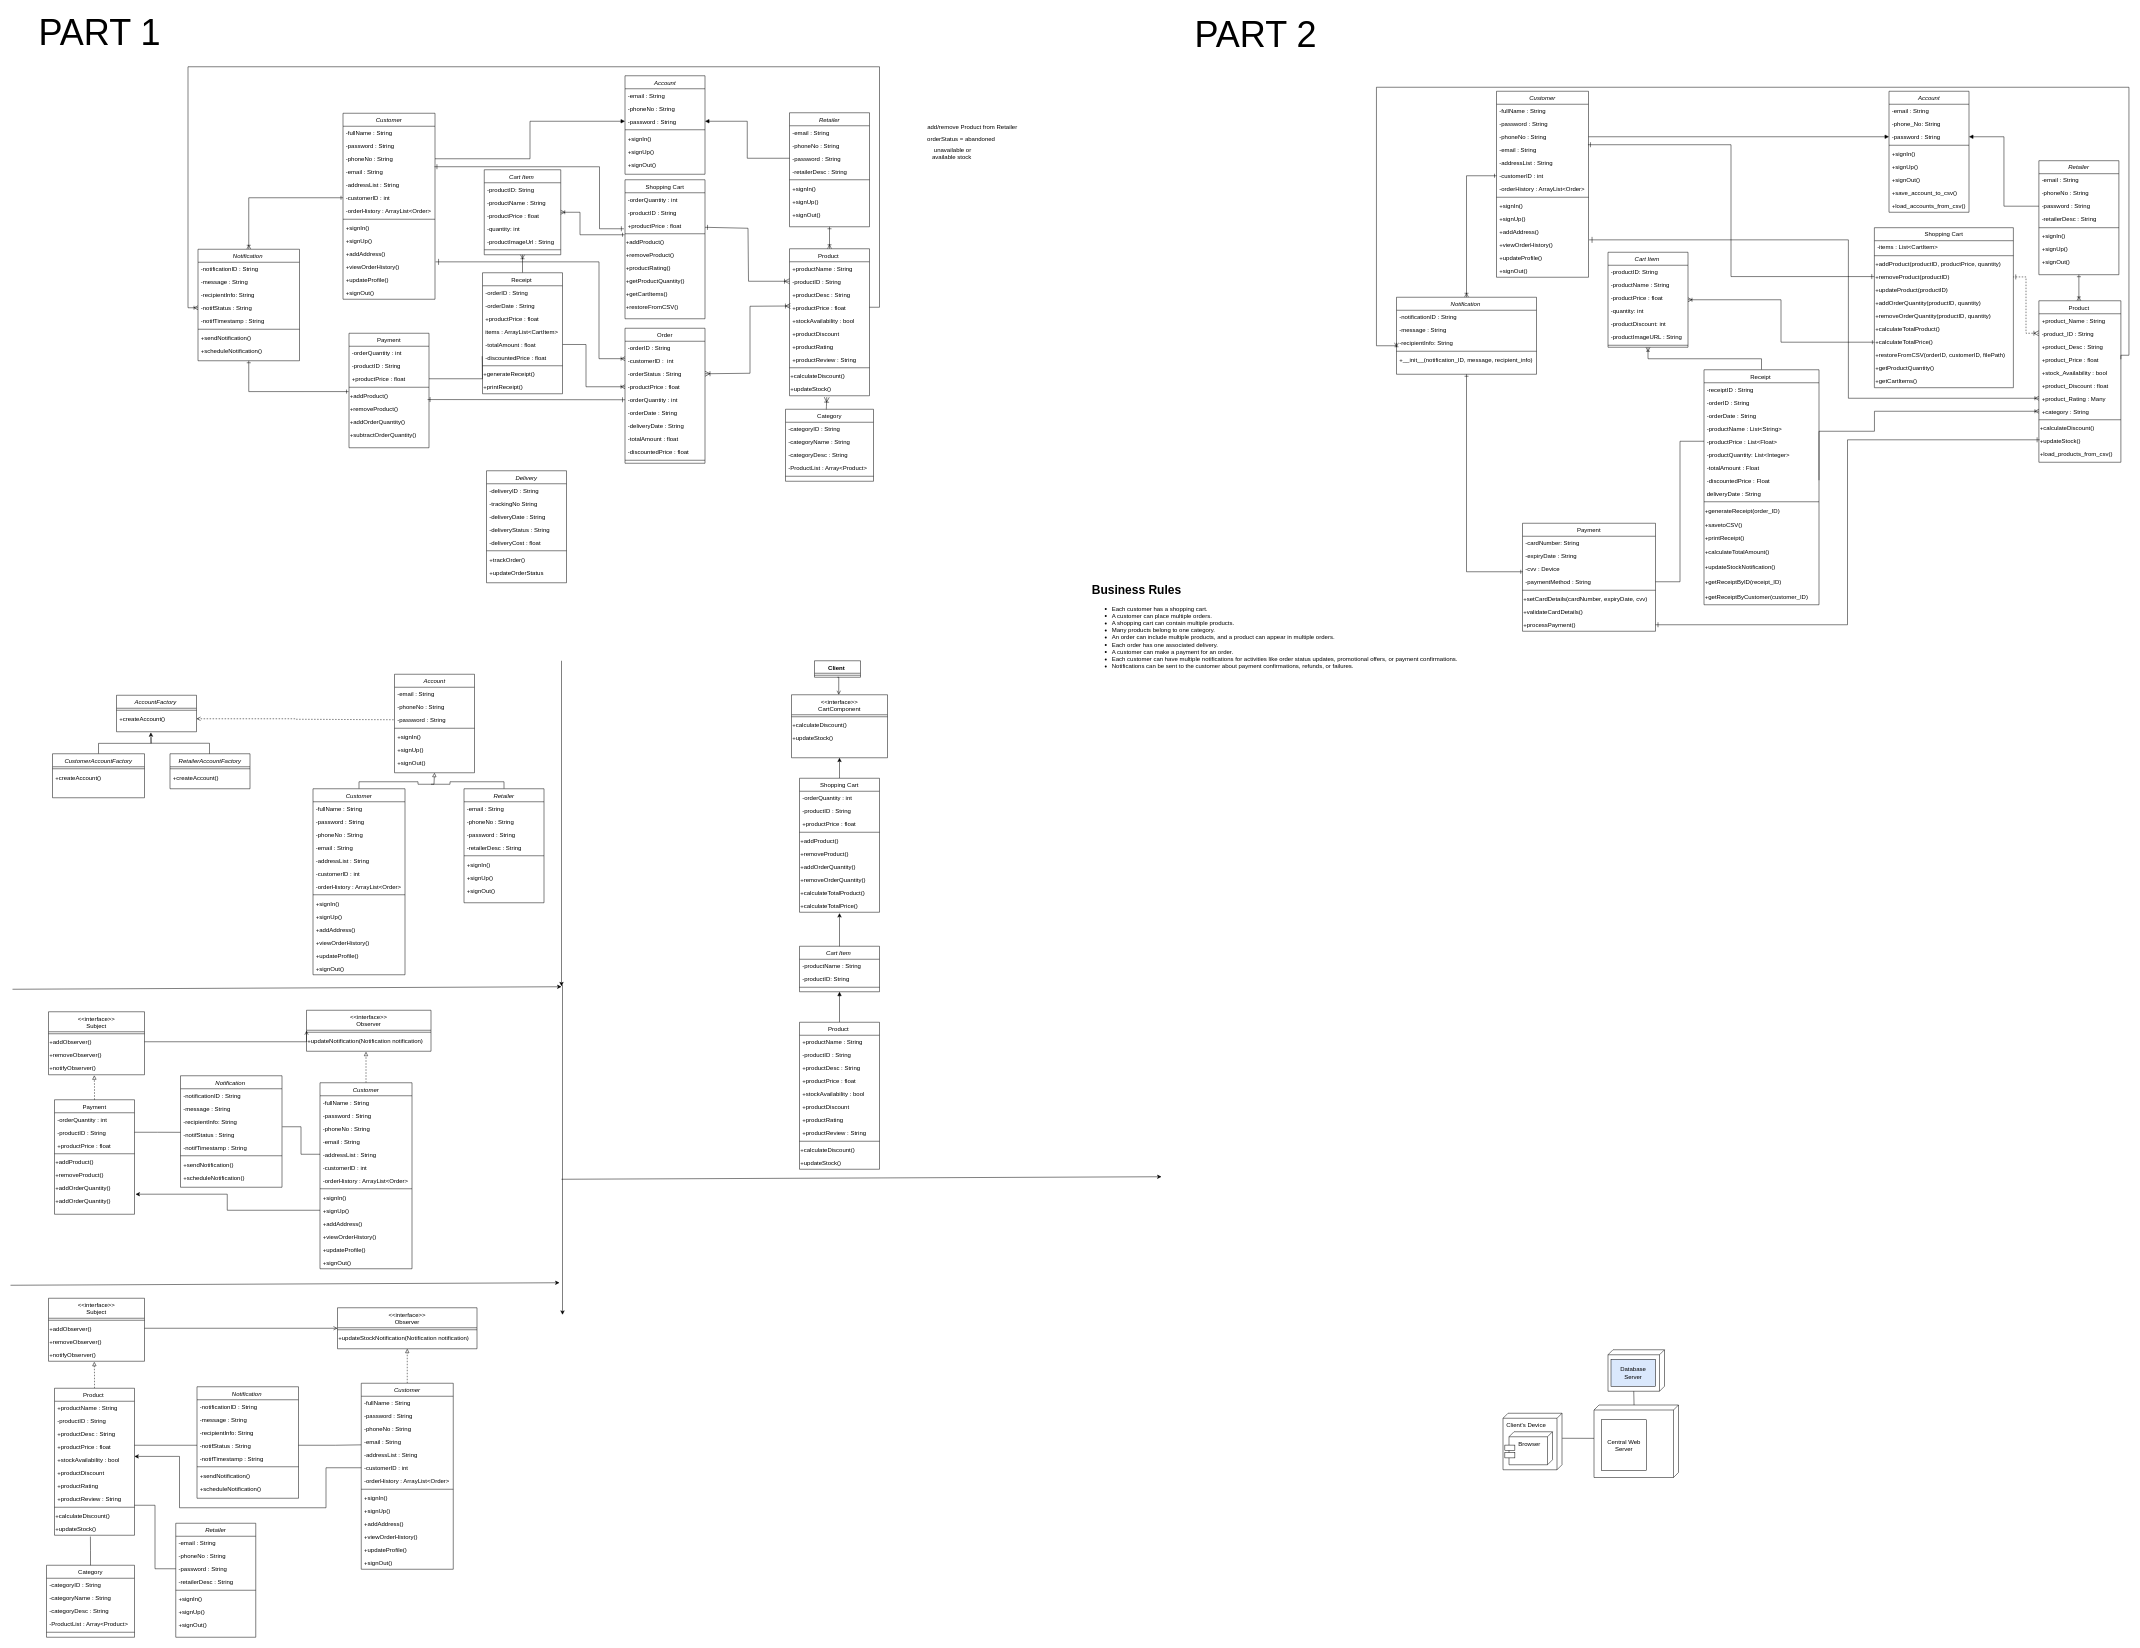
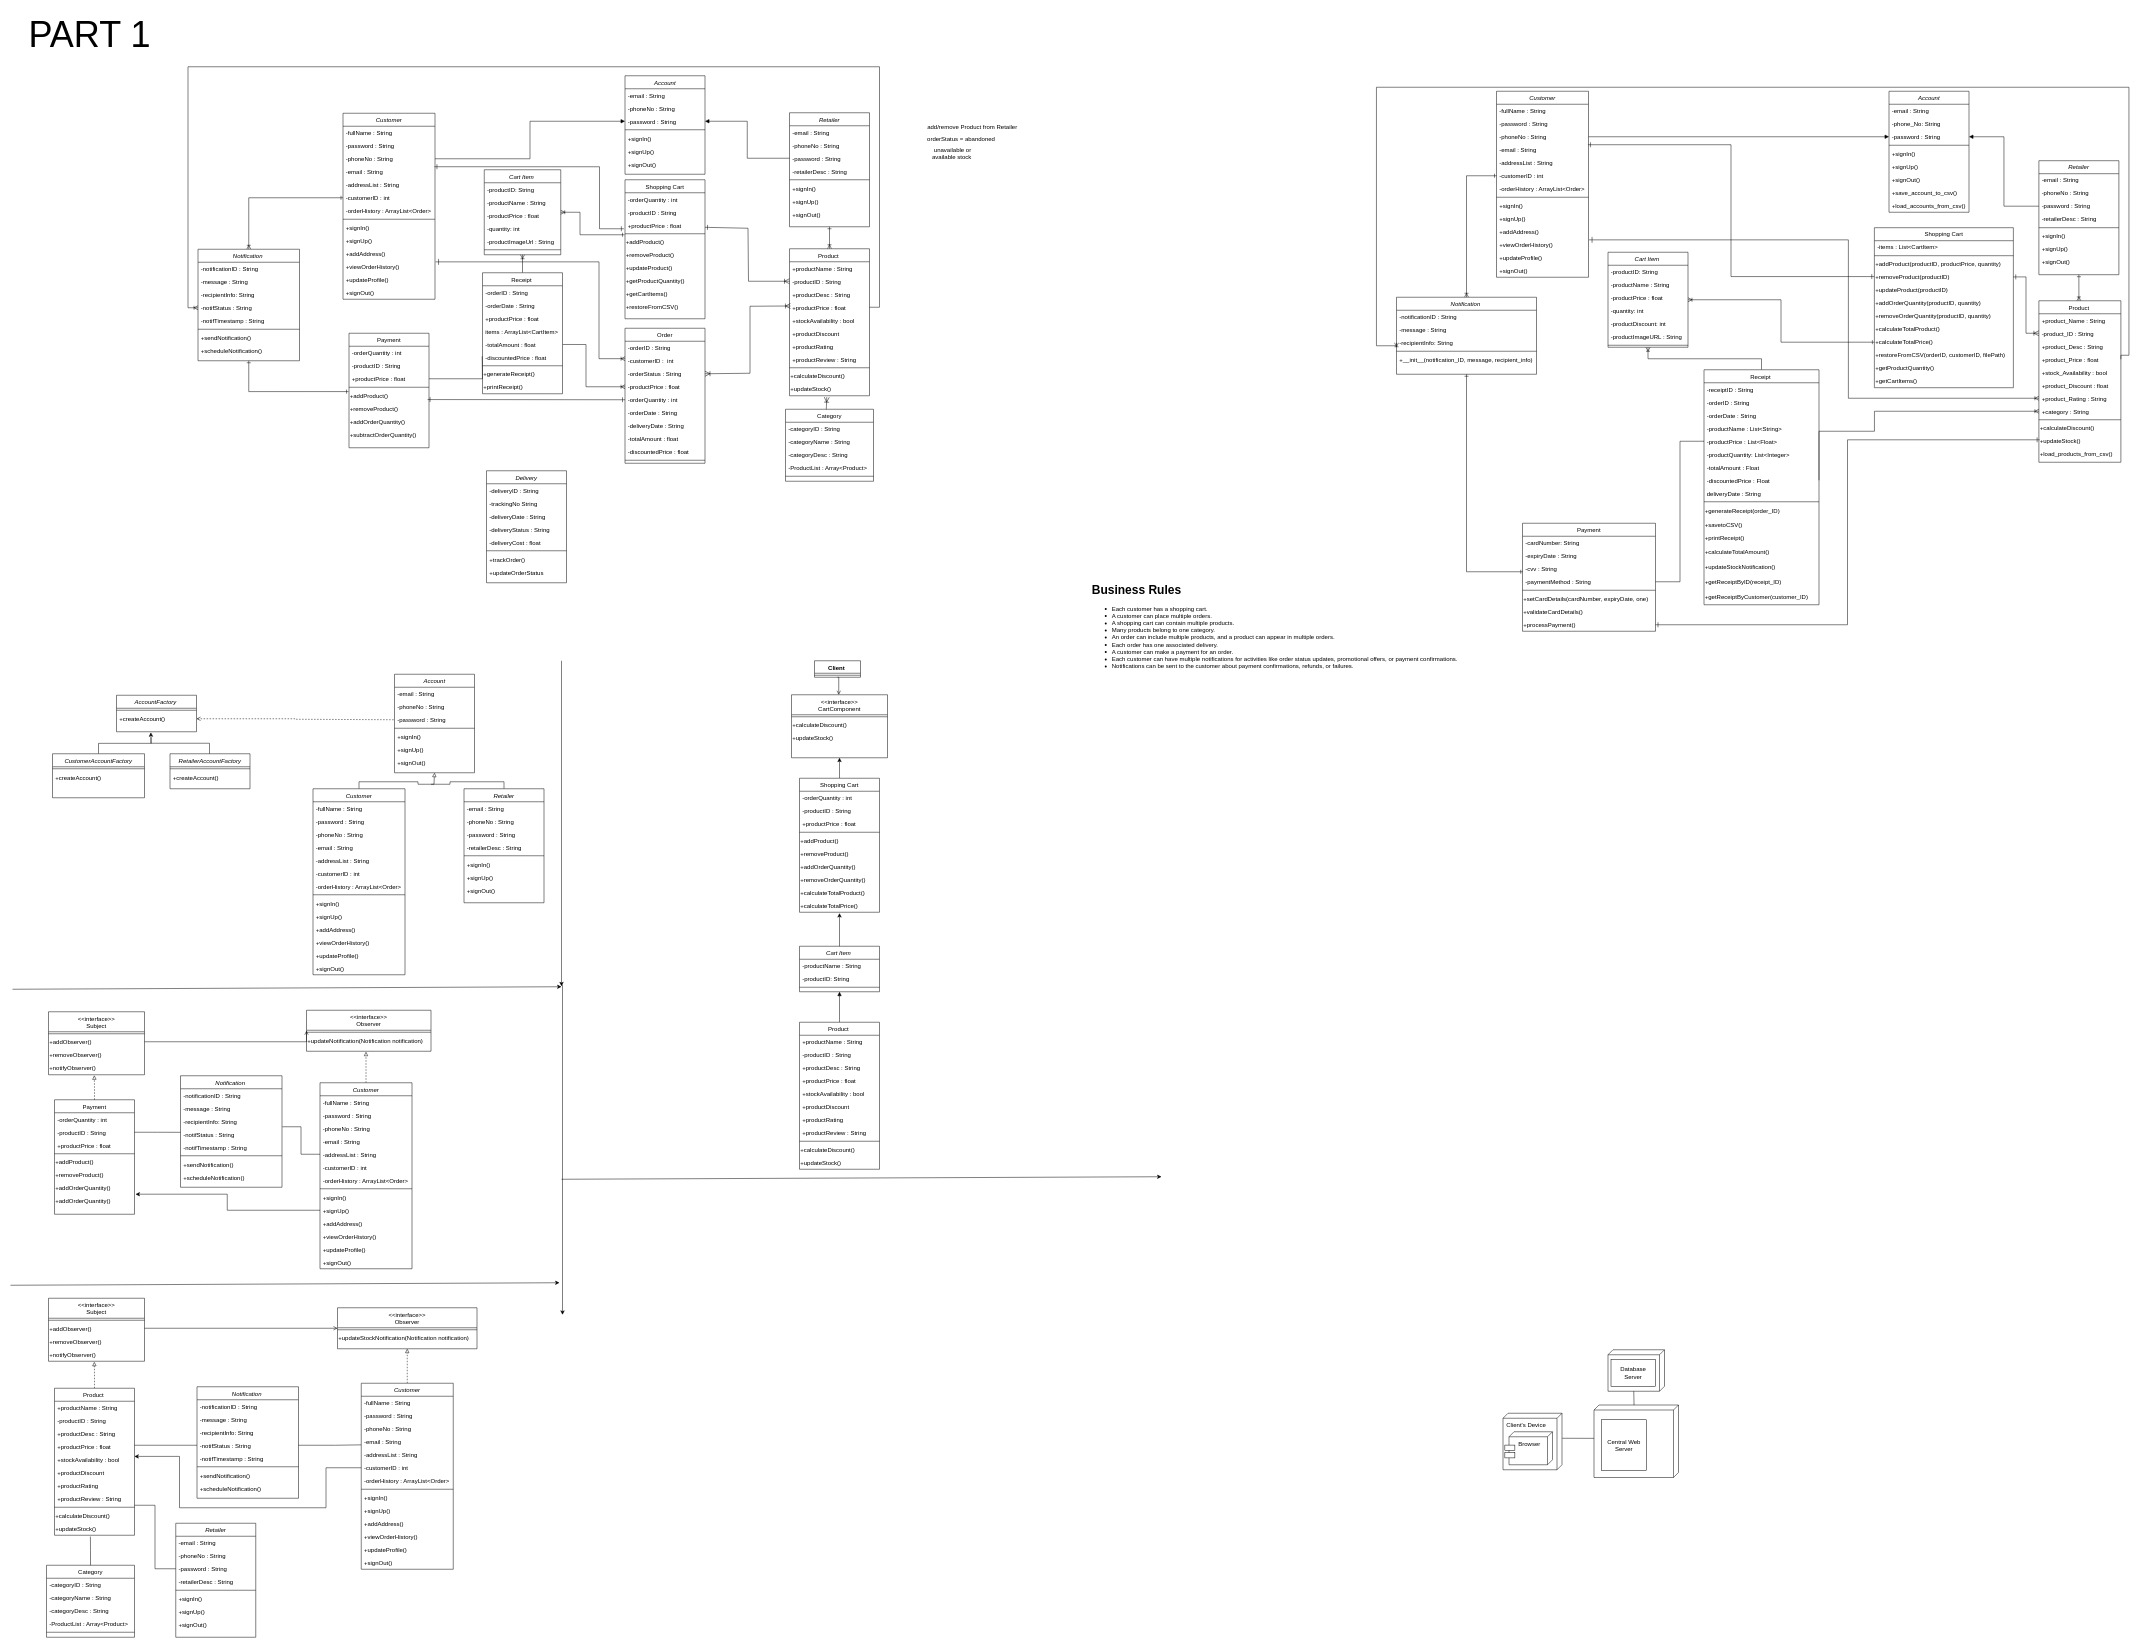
(104, 32) -> (94, 35)
(1260, 35) -> none
(652, 268) -> (653, 268)
(2026, 305) -> (2026, 305)
(2075, 399) -> (2078, 399)
(1544, 569) -> (1544, 569)
(1592, 599) -> (1592, 599)
(1633, 1373) -> (1633, 1373)
